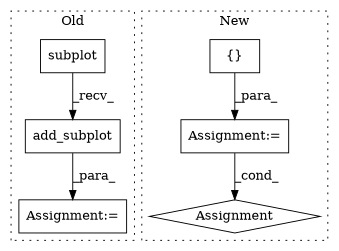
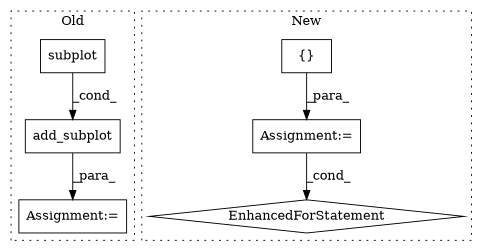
(93, 96) -> (95, 96)
(235, 216) -> (307, 216)
